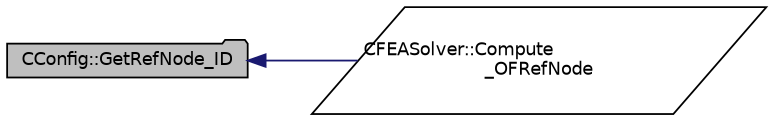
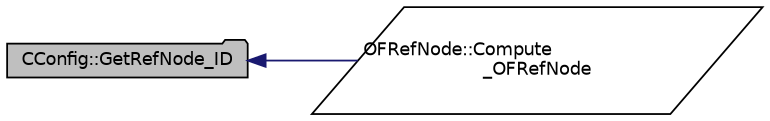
(539, 61) -> (537, 61)
